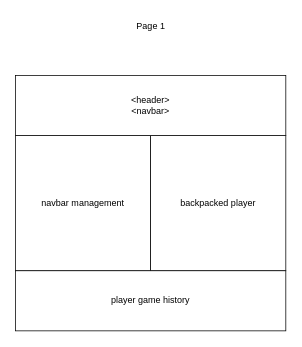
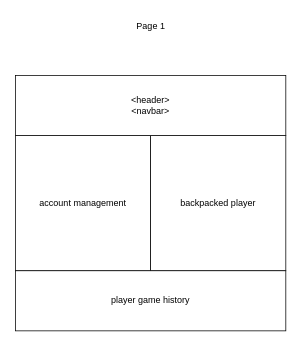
(83, 203) -> (83, 203)
